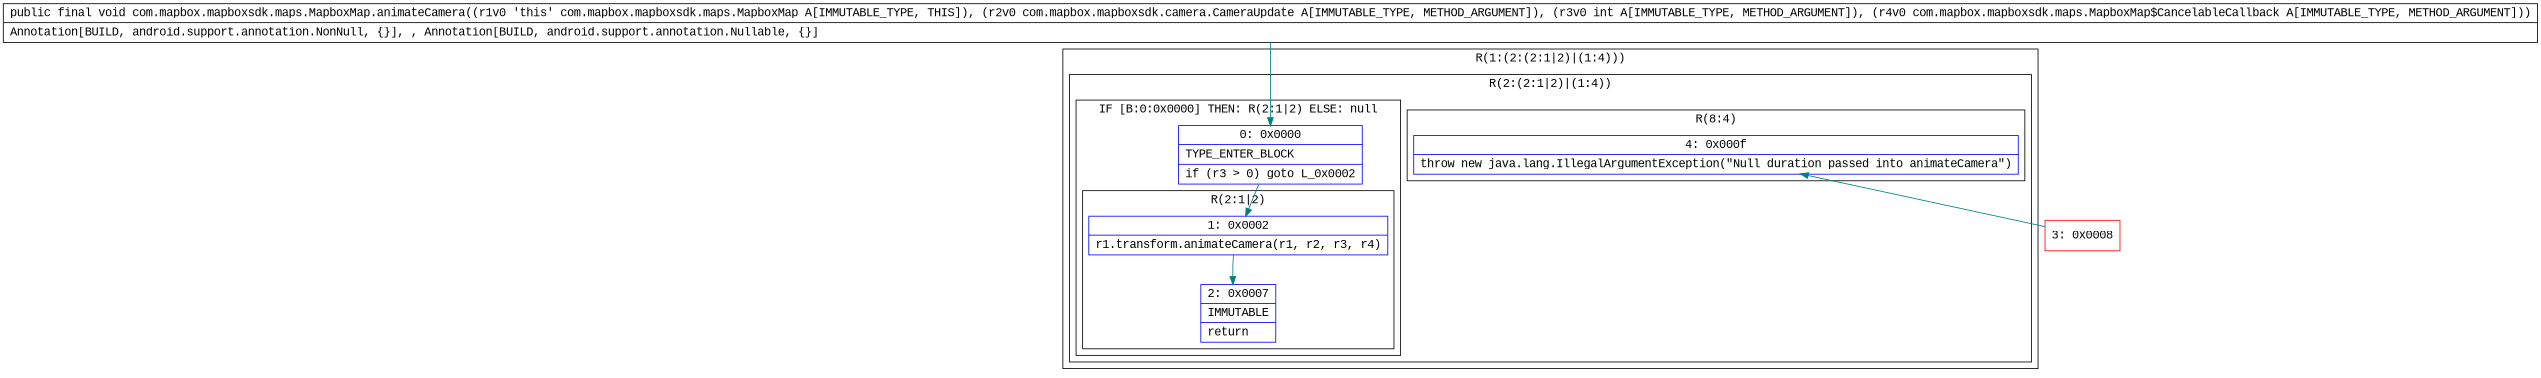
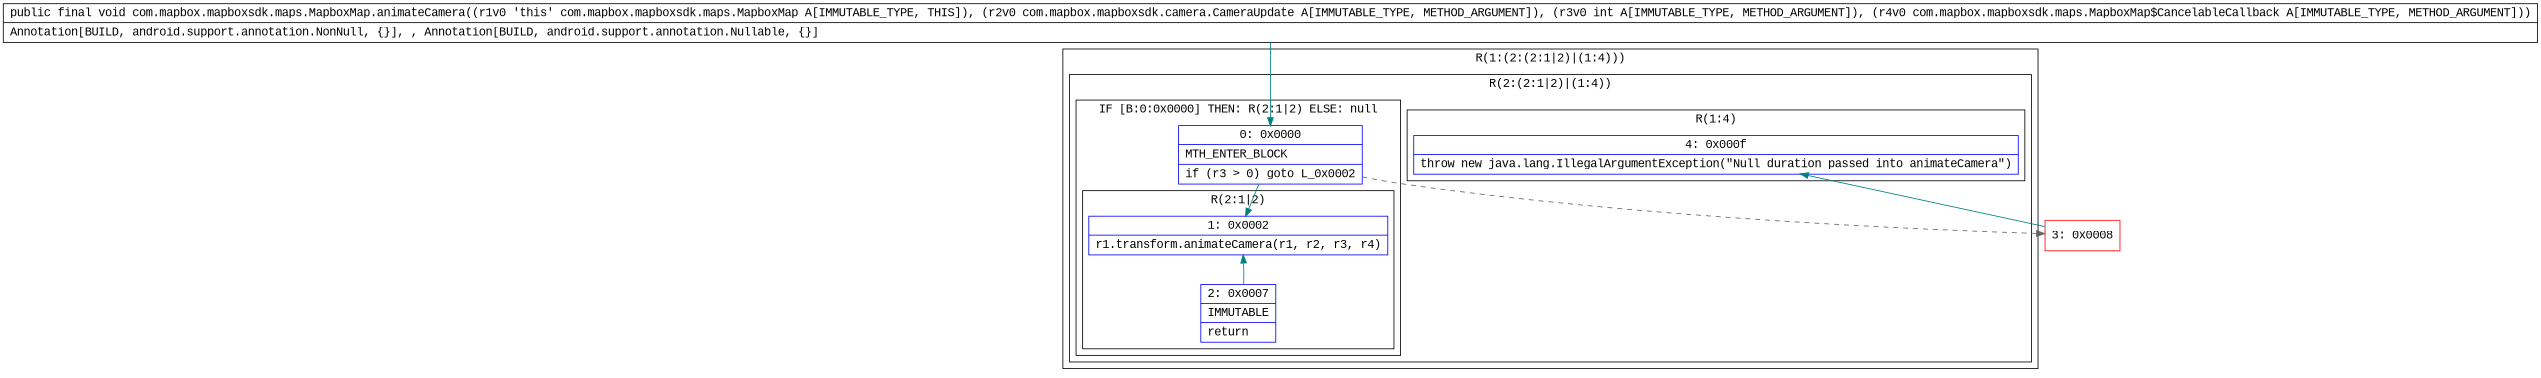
(1716, 119) -> (1716, 119)
(1240, 154) -> (1236, 154)
none -> (1698, 215)
(1233, 266) -> (1244, 274)
